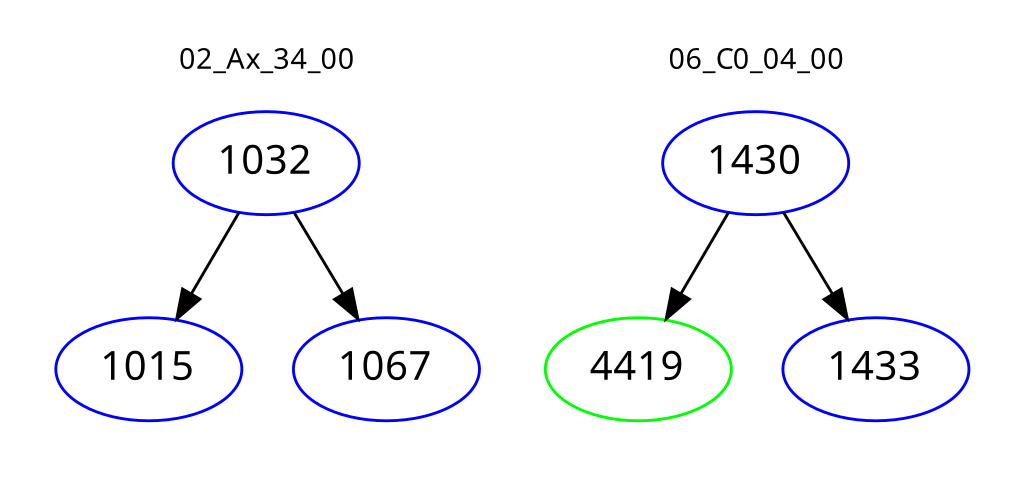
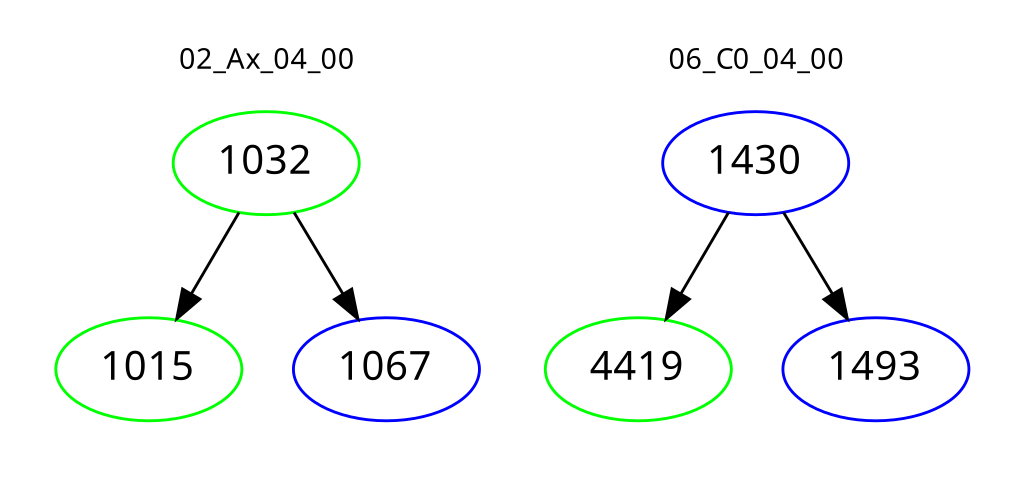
(268, 62) -> (268, 62)
(266, 163) -> (266, 163)
(149, 369) -> (149, 369)
(876, 369) -> (876, 369)
